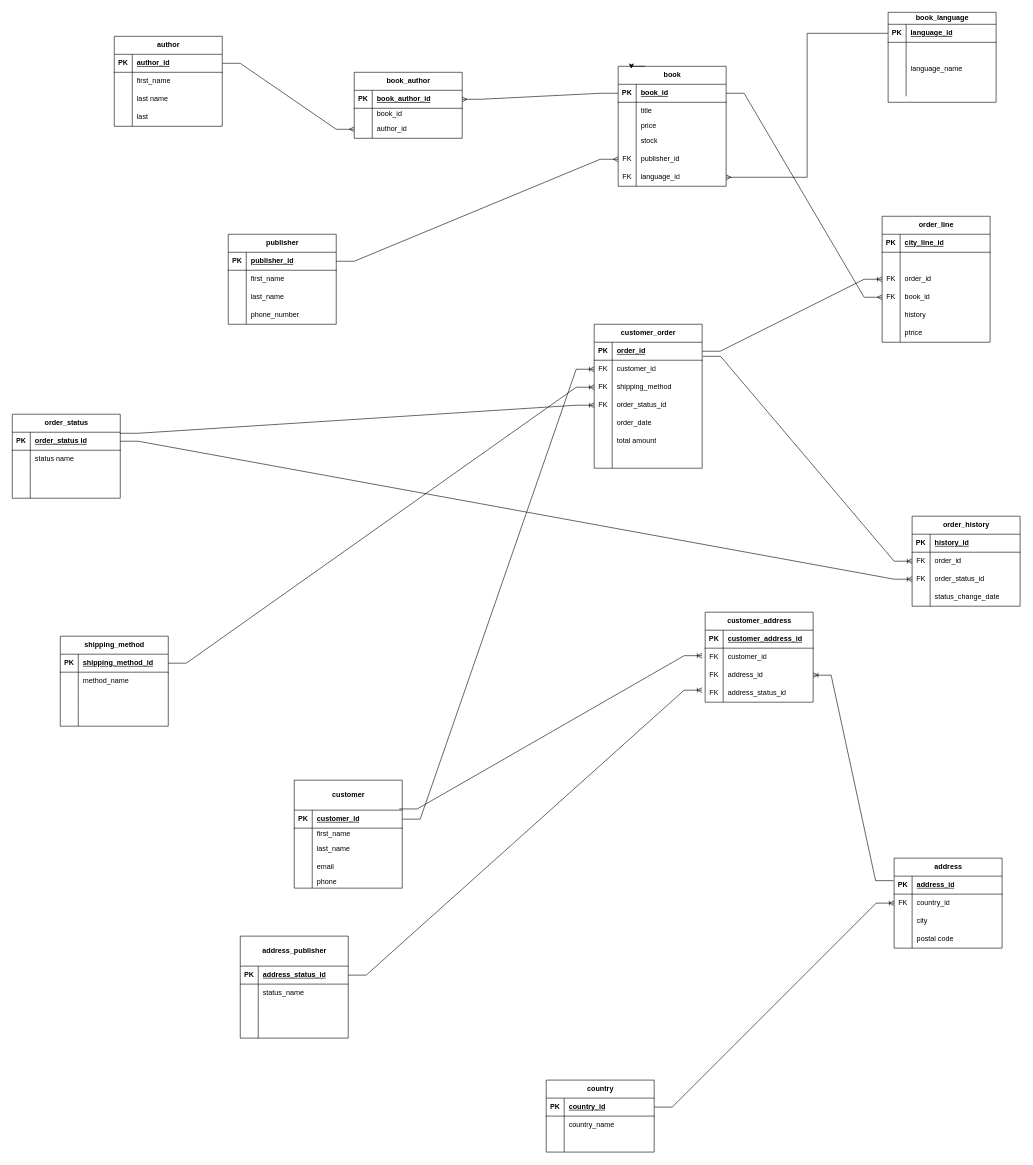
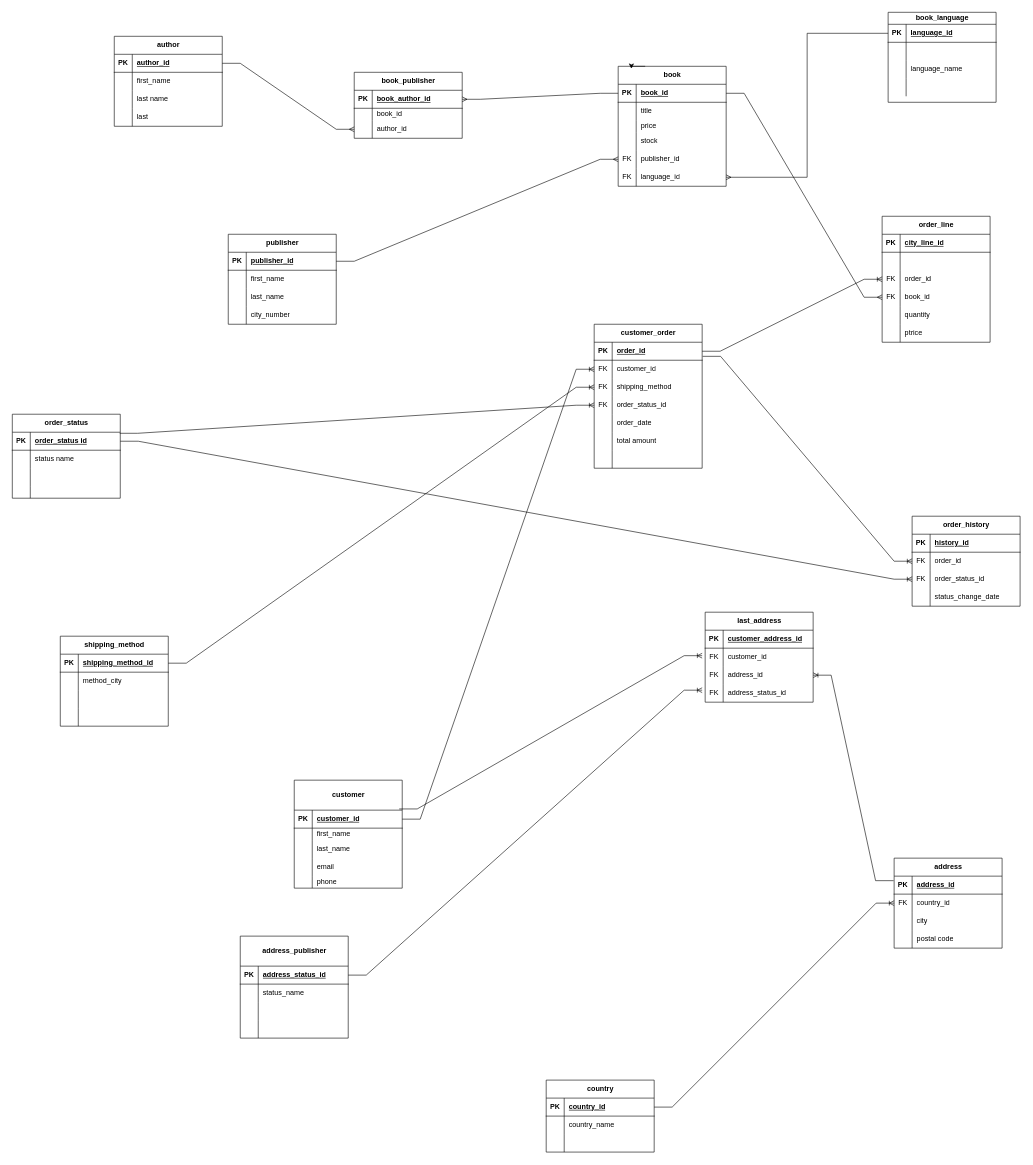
(409, 81) -> (409, 81)
(275, 315) -> (272, 315)
(918, 315) -> (920, 315)
(760, 621) -> (760, 621)
(105, 681) -> (104, 681)
